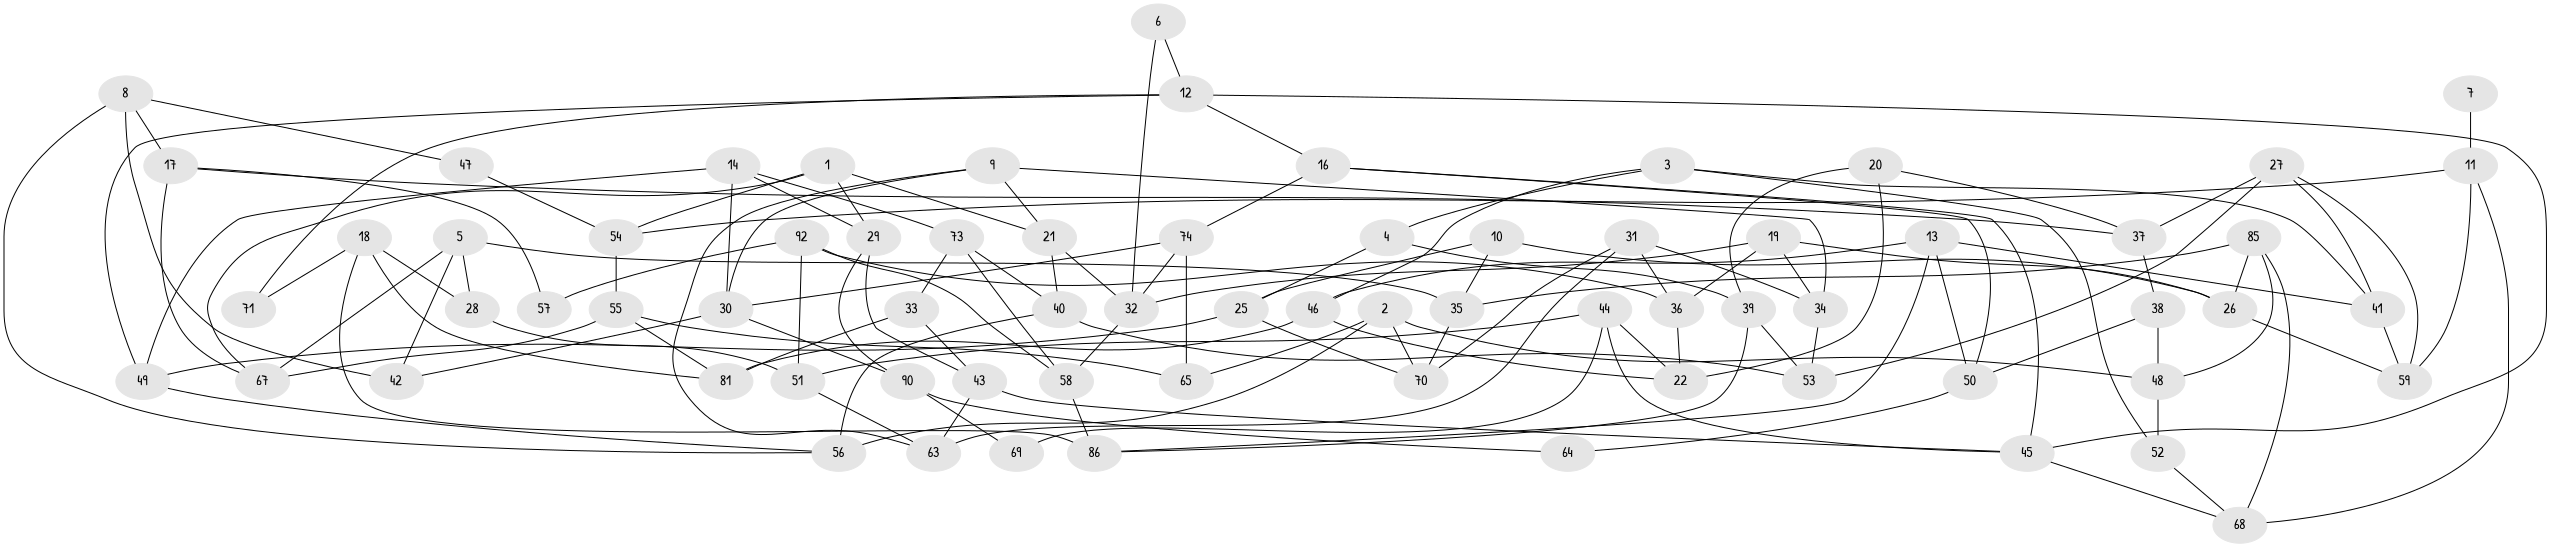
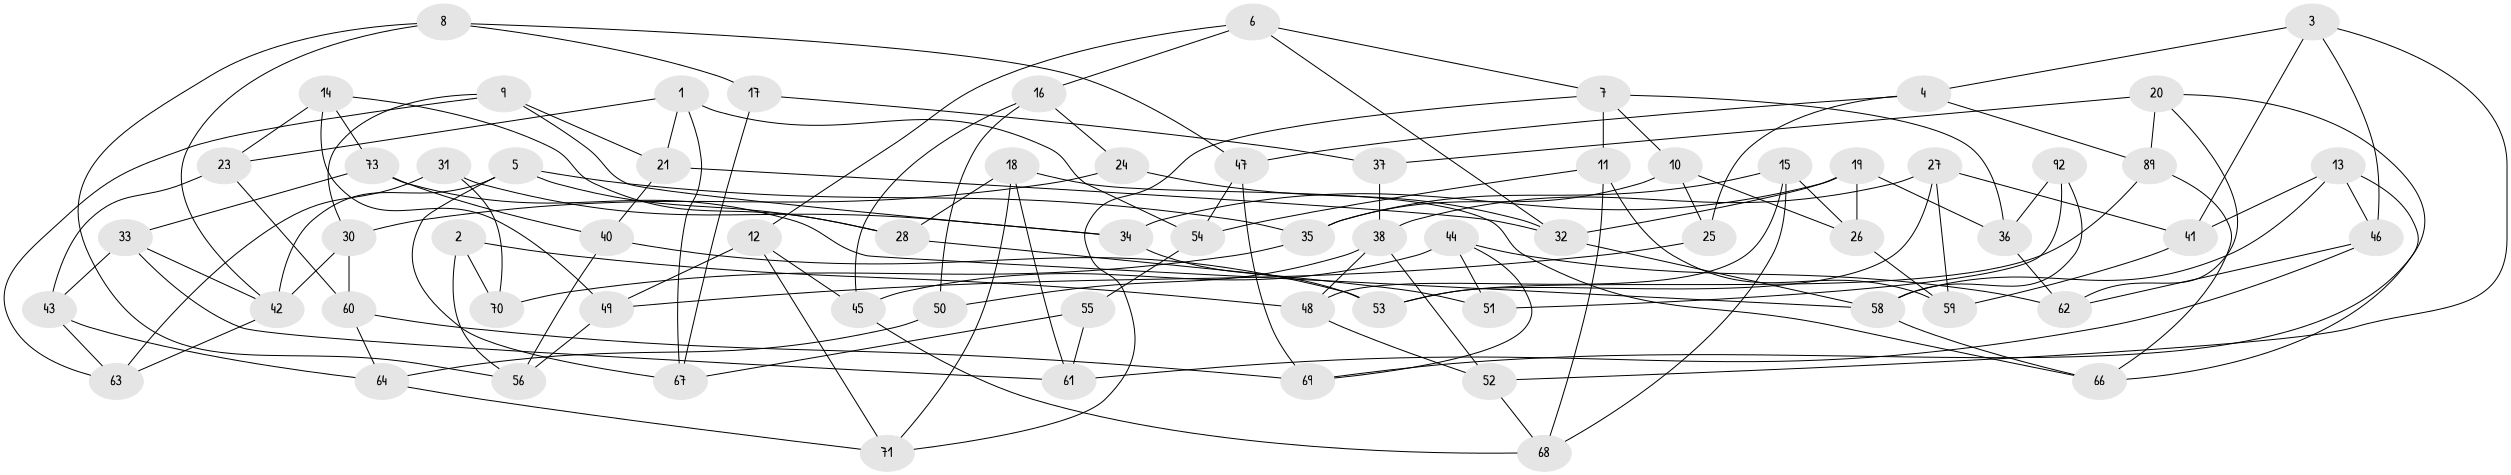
none -> (1428, 58)
none -> (1582, 122)
(1255, 130) -> (1146, 58)
none -> (1639, 130)
none -> (1174, 171)
(2201, 205) -> (1656, 200)
(729, 238) -> (606, 188)
(874, 238) -> (224, 166)
(1186, 238) -> (1122, 166)
(2254, 238) -> (1785, 166)
(1652, 271) -> (1844, 111)
none -> (201, 274)
none -> (1259, 288)
(544, 310) -> none
none -> (1435, 310)
(1749, 310) -> (2150, 166)
(1951, 310) -> (2113, 280)
none -> (2298, 326)
(1340, 352) -> none
(726, 381) -> (1069, 381)
(908, 381) -> (349, 310)
(1186, 381) -> none
(1681, 381) -> (2065, 310)
(866, 417) -> (205, 342)
none -> (634, 421)
(1575, 434) -> (233, 360)
(1094, 453) -> (2100, 381)
